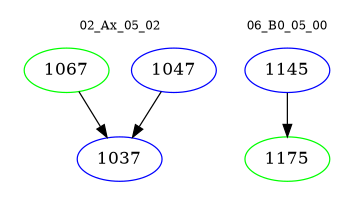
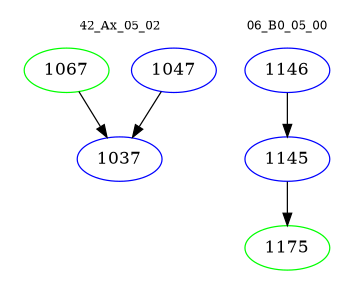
(120, 27) -> (120, 27)
none -> (287, 70)
